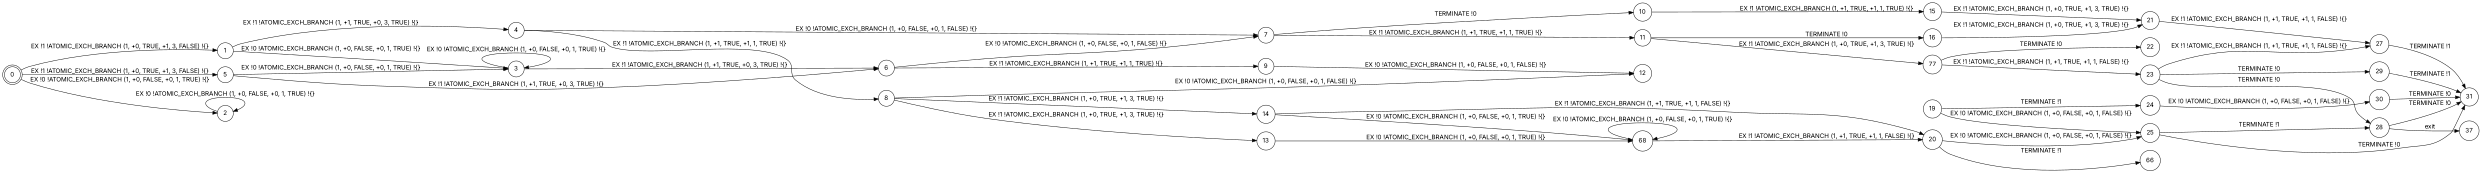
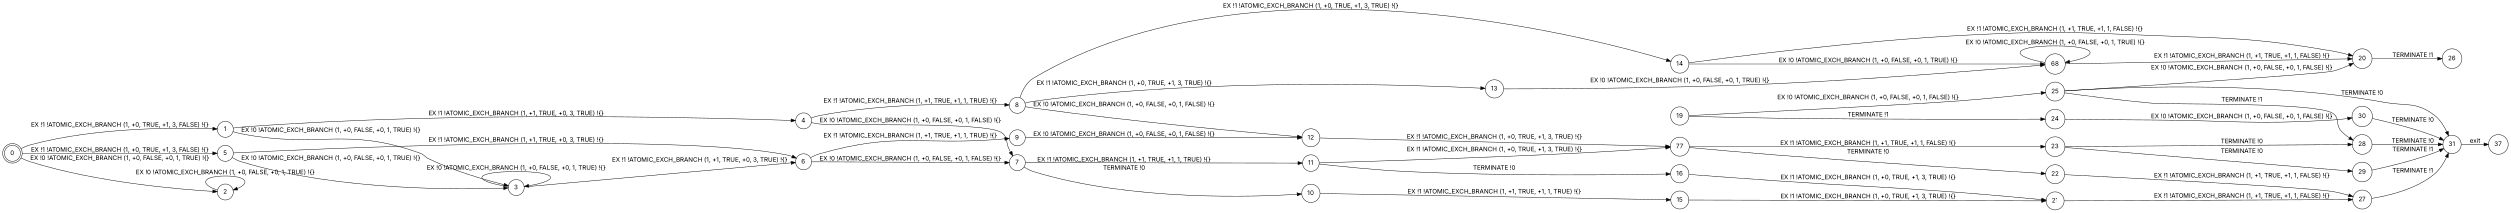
(2261, 52) -> (2207, 182)
(2422, 131) -> (2473, 144)
none -> (1493, 142)
(2040, 146) -> (2208, 81)
(2150, 161) -> (2452, 59)
